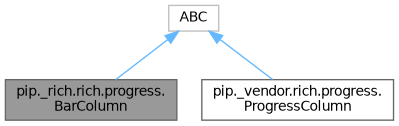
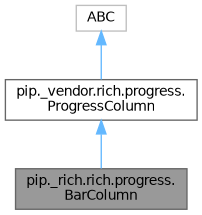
(142, 59) -> (101, 151)
